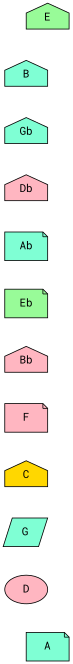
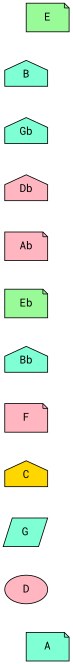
(48, 17) -> (48, 17)
(26, 246) -> (26, 246)
(26, 361) -> (26, 361)
